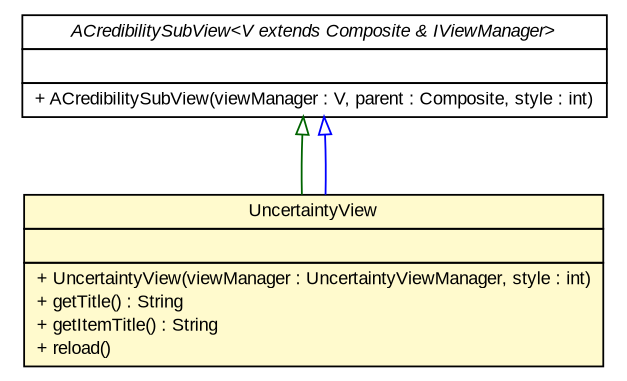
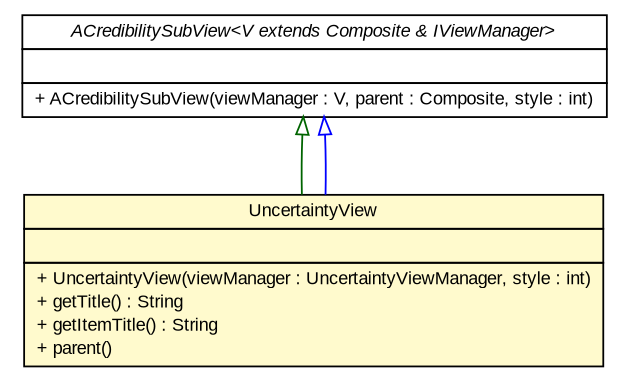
(74, 349) -> (75, 349)
